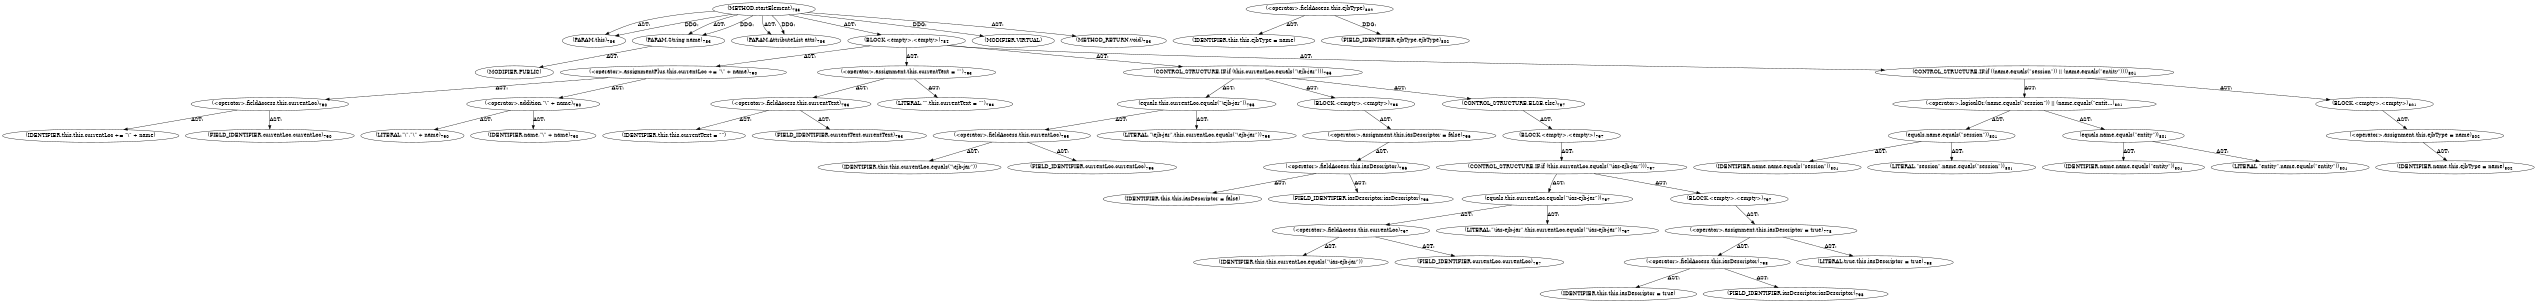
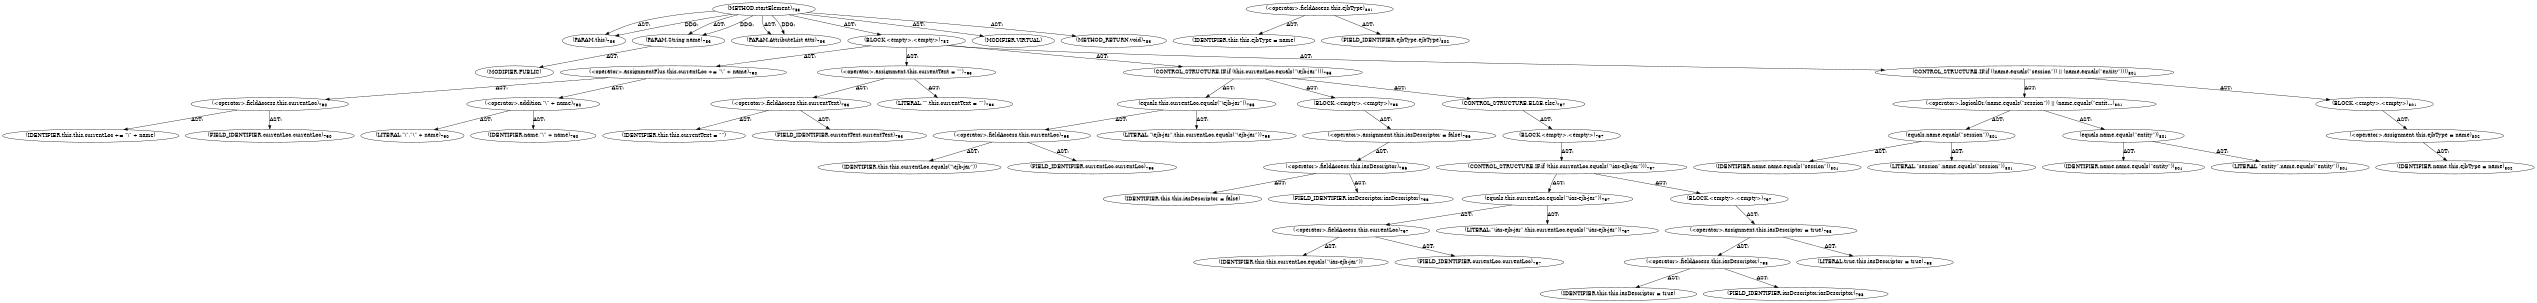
(1369, 9) -> (1369, 9)
(921, 25) -> (920, 25)
(1370, 25) -> (1369, 25)
(1828, 230) -> (1828, 230)
